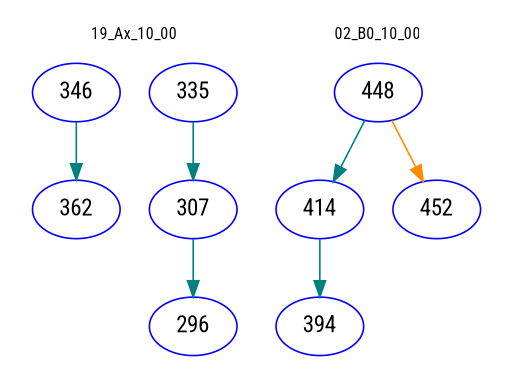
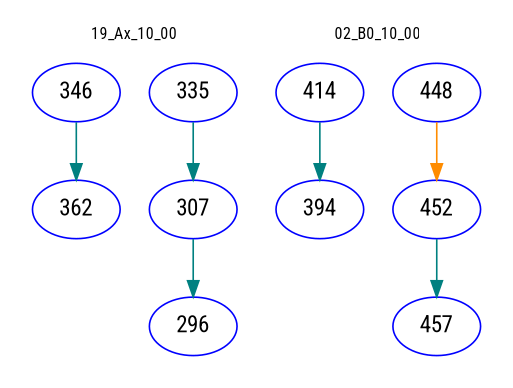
(353, 144) -> none
none -> (437, 326)
